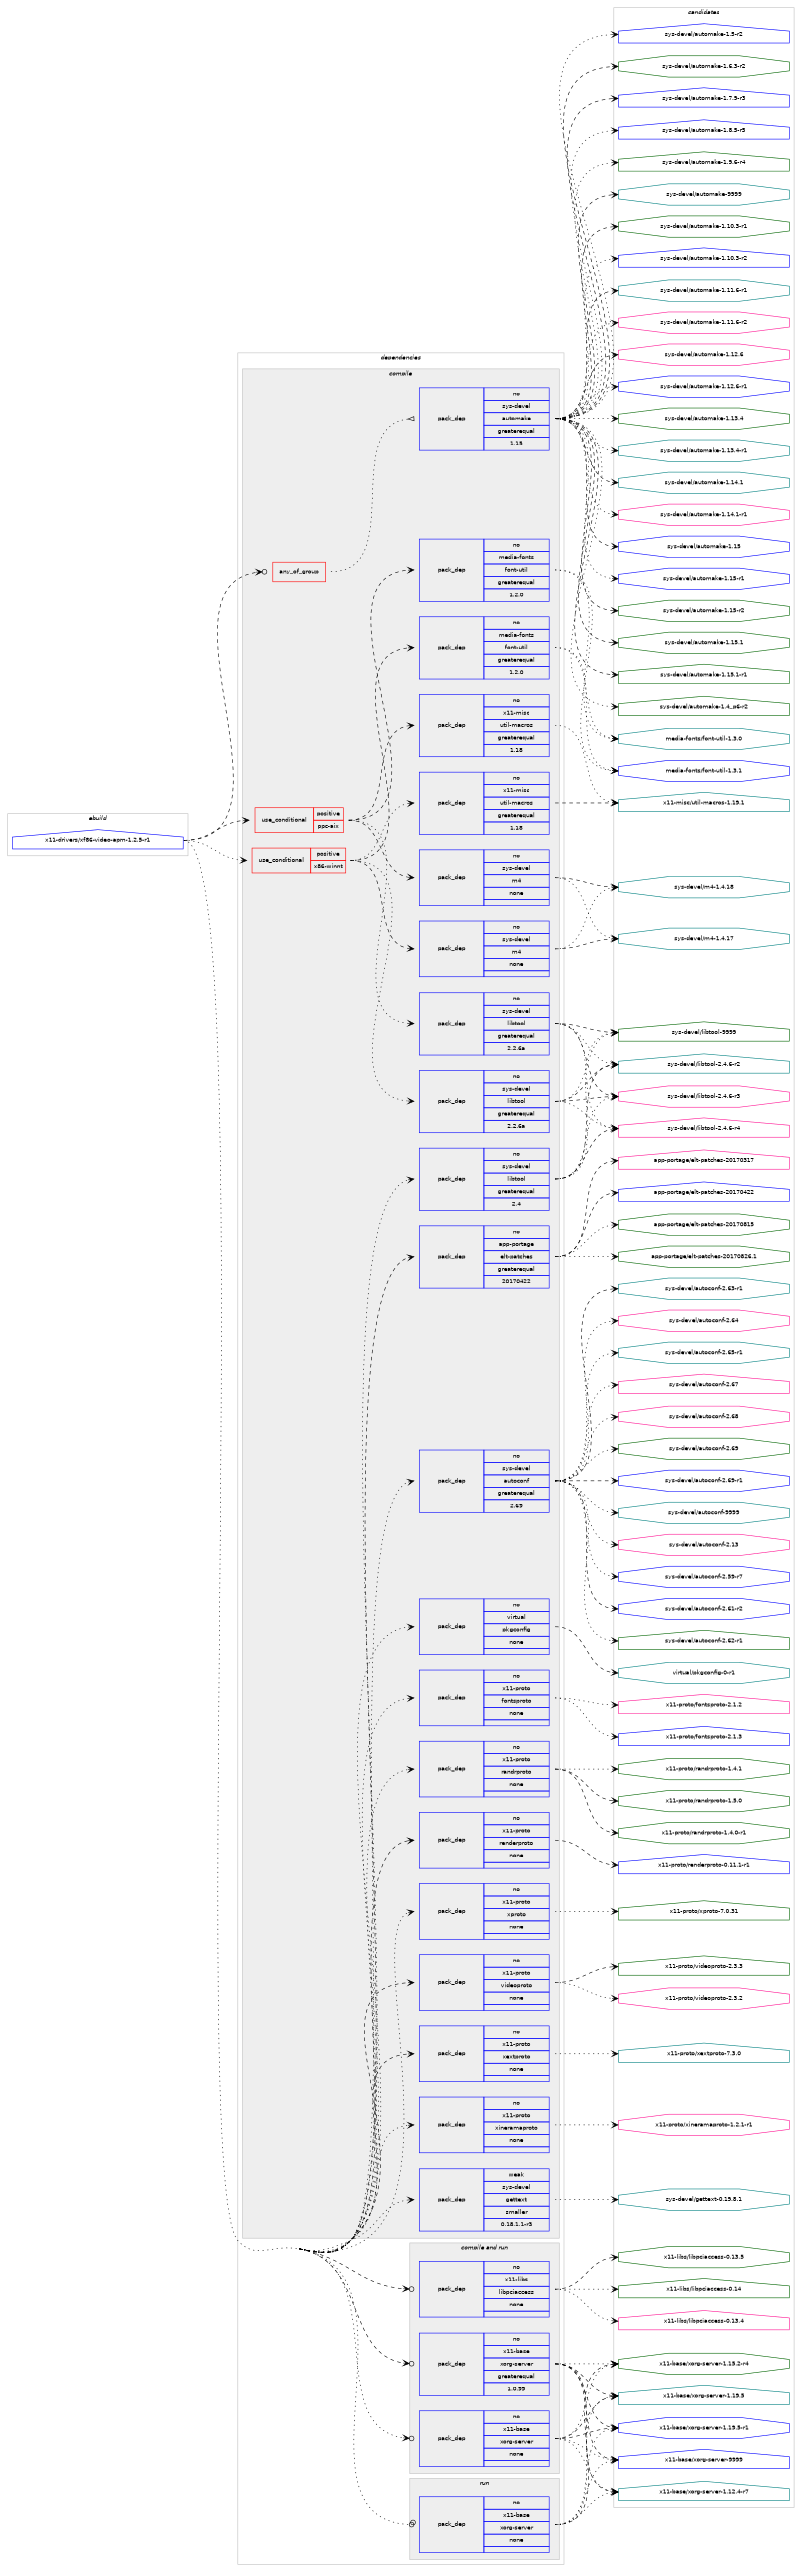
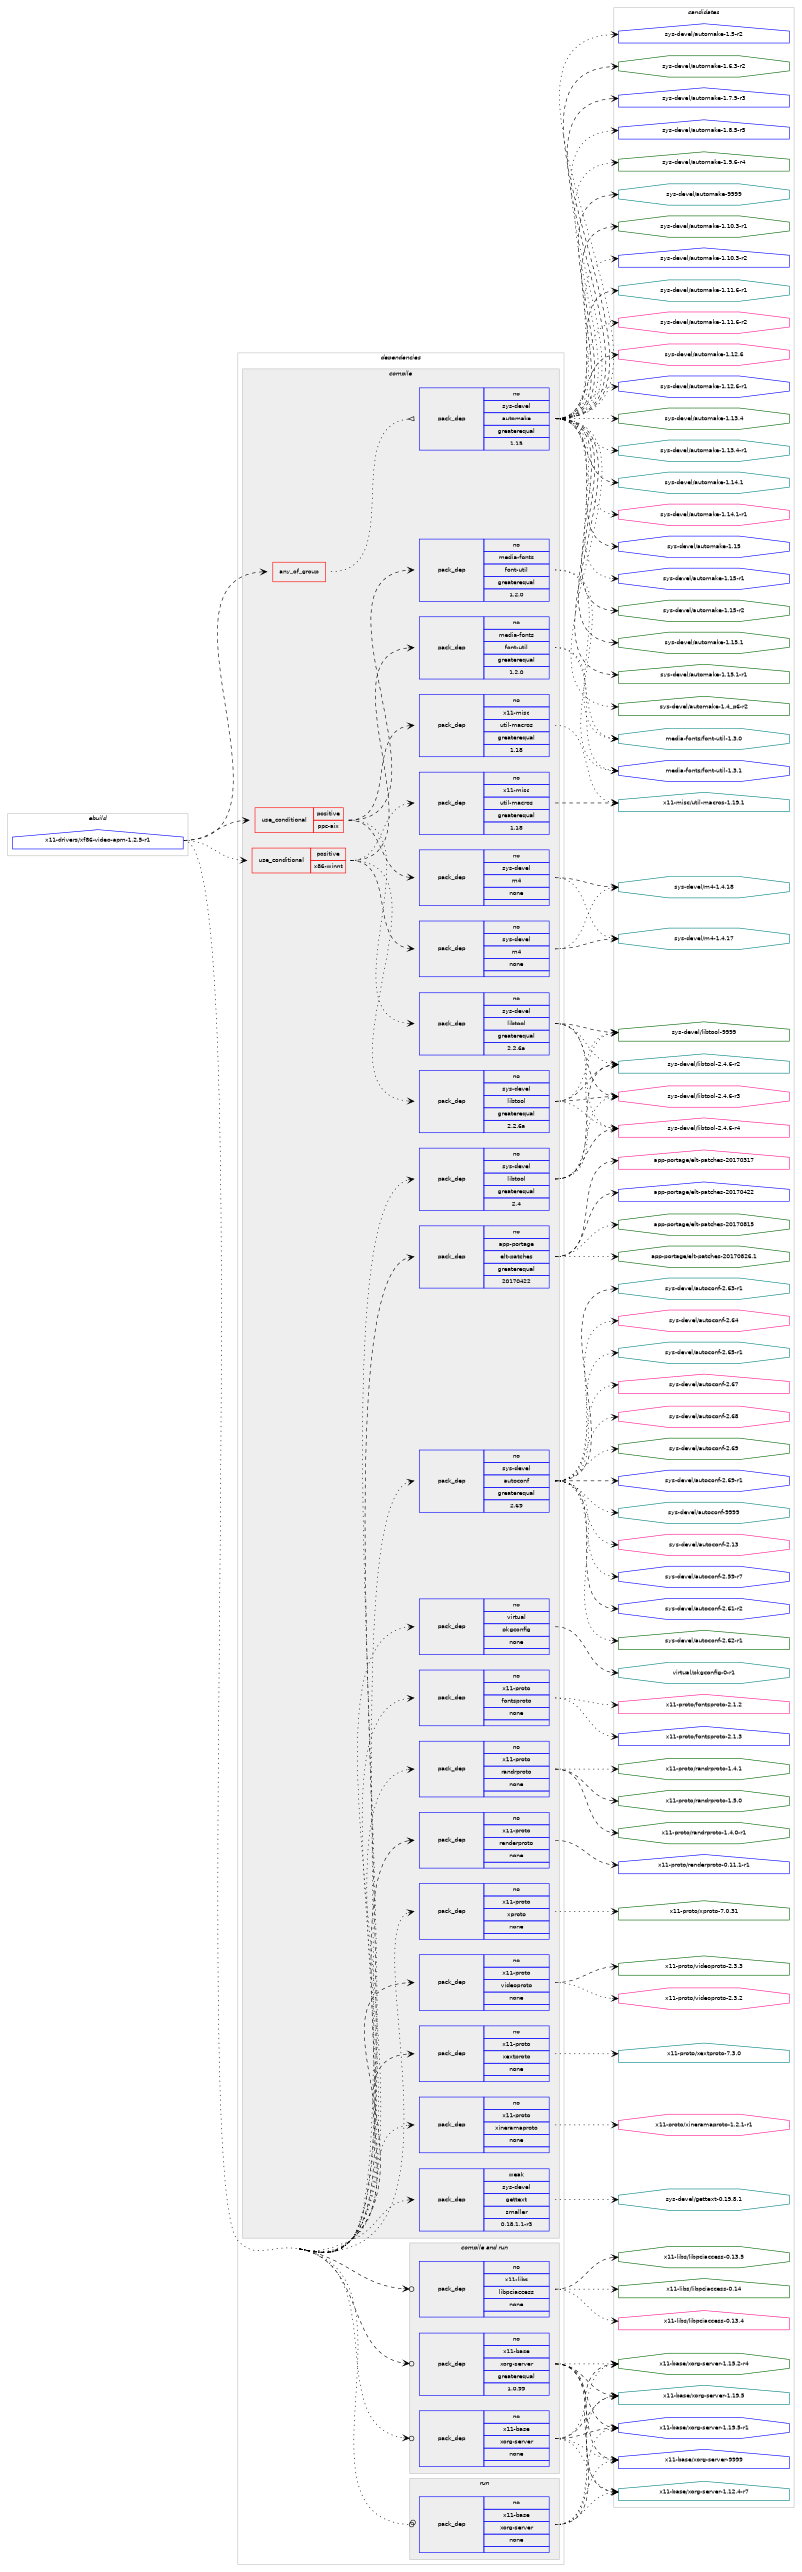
(226, 709) -> (226, 709)
